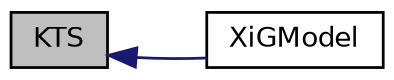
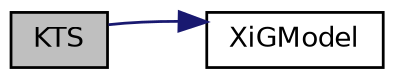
(171, 59) -> (144, 22)
